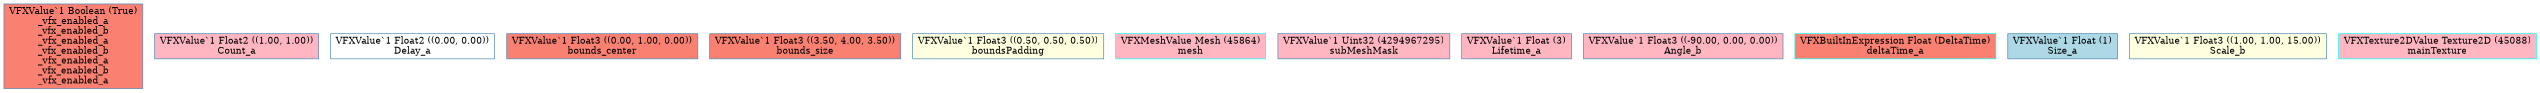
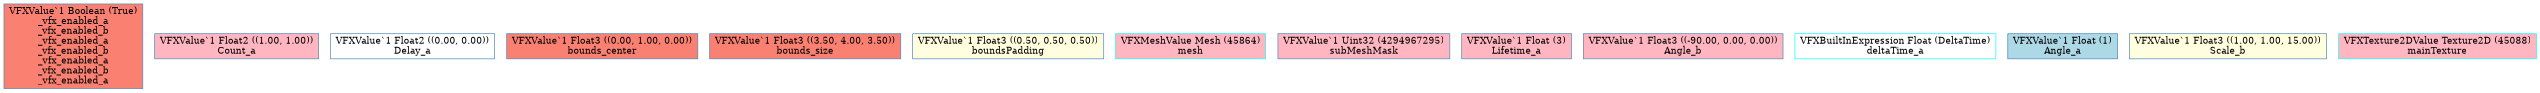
(1895, 46) -> (1895, 46)
(2063, 46) -> (2063, 46)
